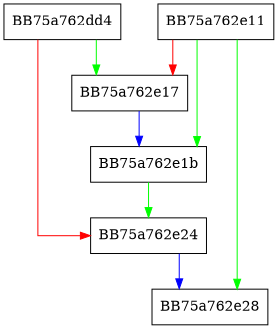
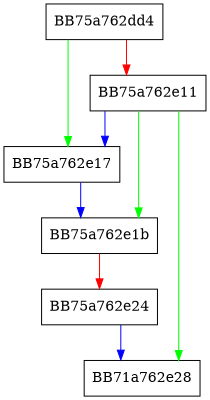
(173, 52) -> (105, 124)
(38, 159) -> (127, 52)
(149, 195) -> (100, 266)
(210, 307) -> (142, 378)
